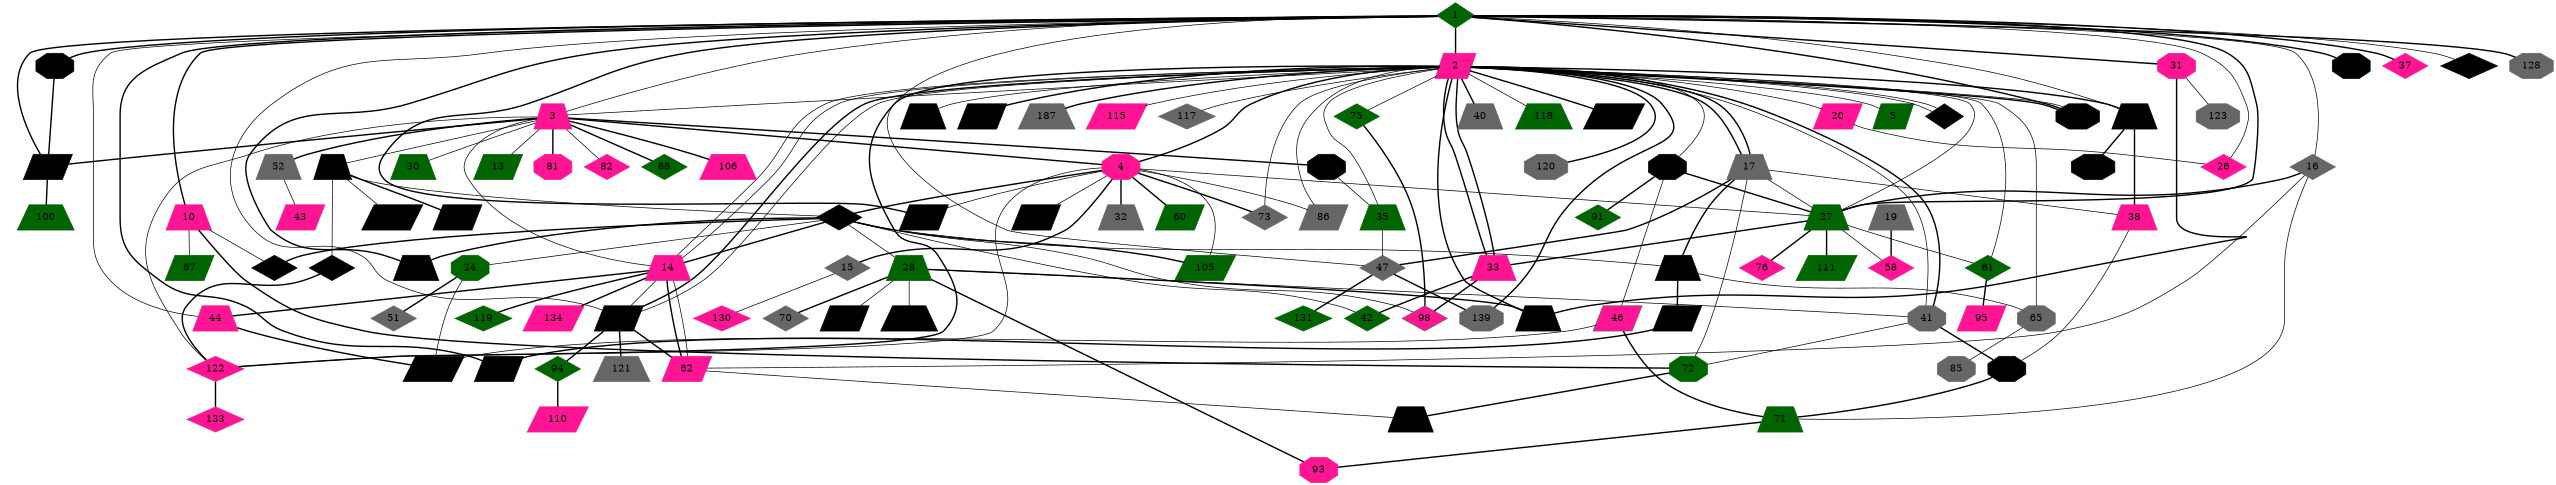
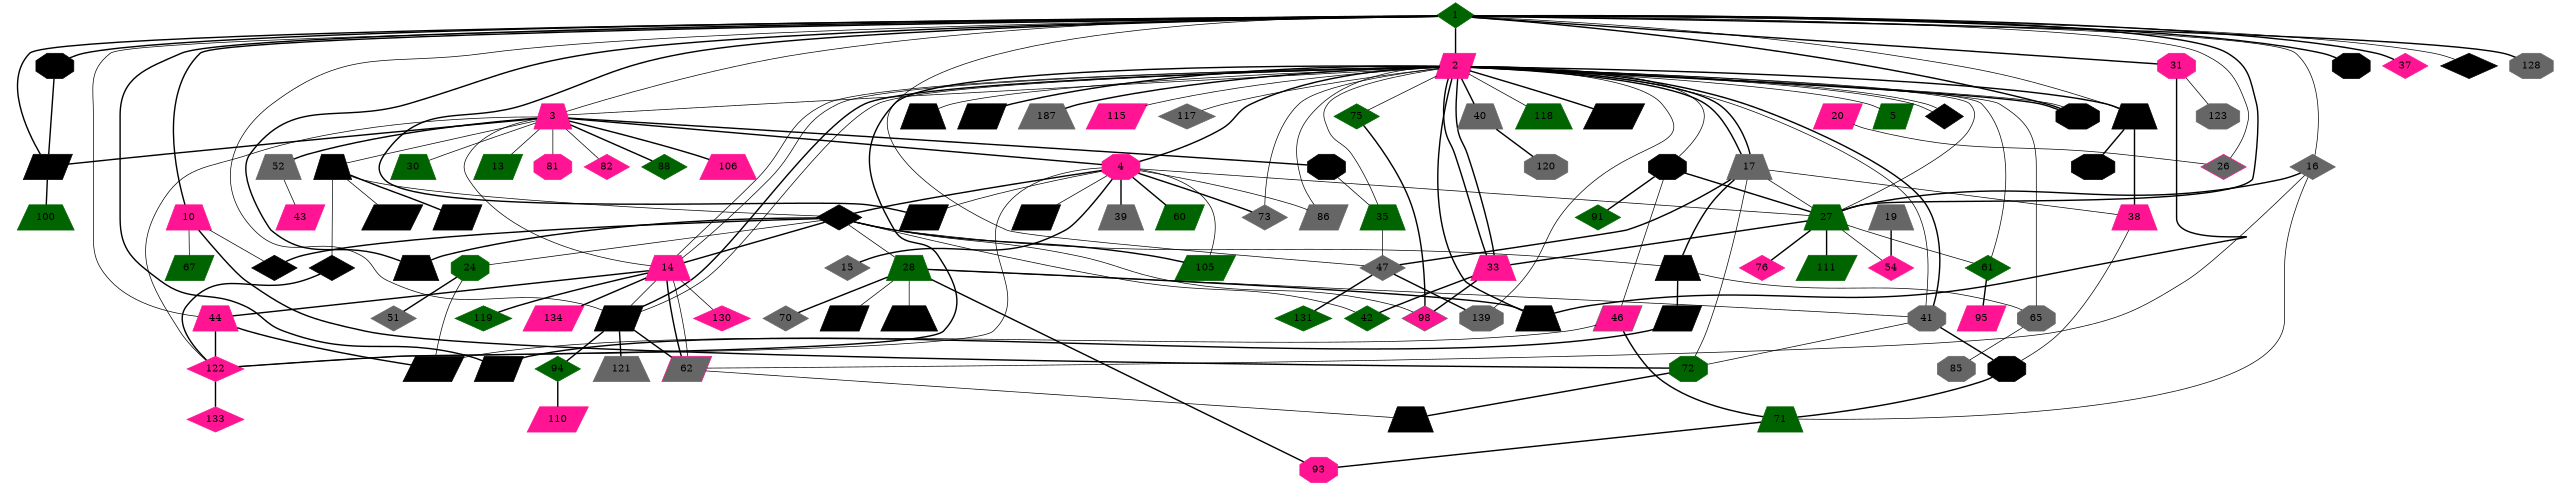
(1718, 88) -> none
(1627, 90) -> (1515, 143)
(1662, 141) -> (1662, 141)
(553, 142) -> (553, 142)
(2224, 167) -> (2224, 167)
(1121, 217) -> (1121, 217)
(1891, 268) -> (1891, 268)
(785, 293) -> (697, 295)
none -> (215, 344)
(687, 369) -> (687, 369)
